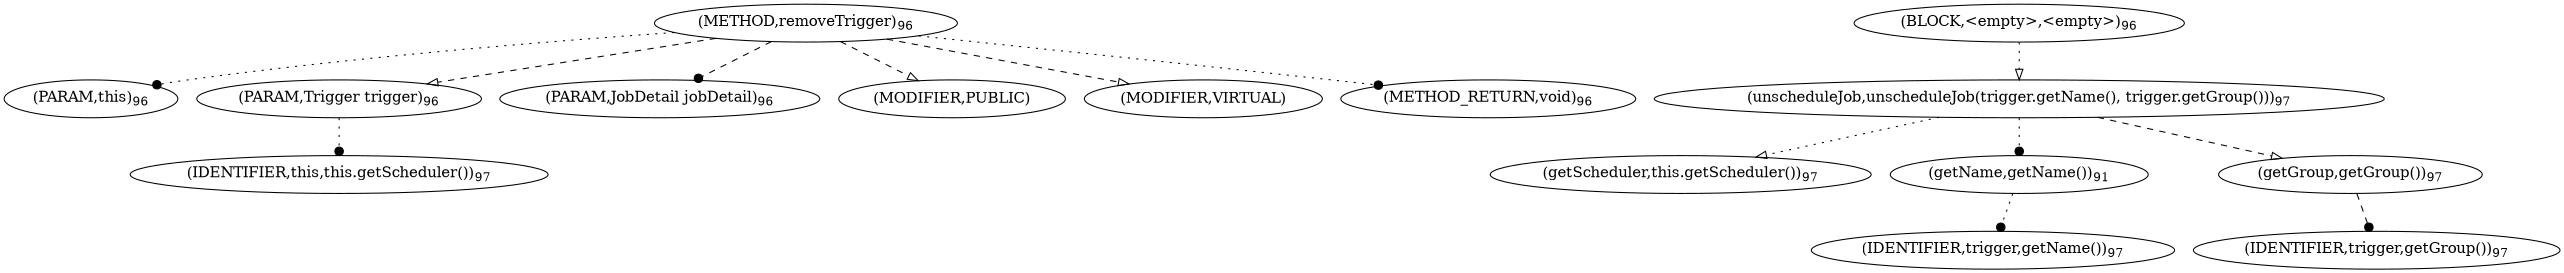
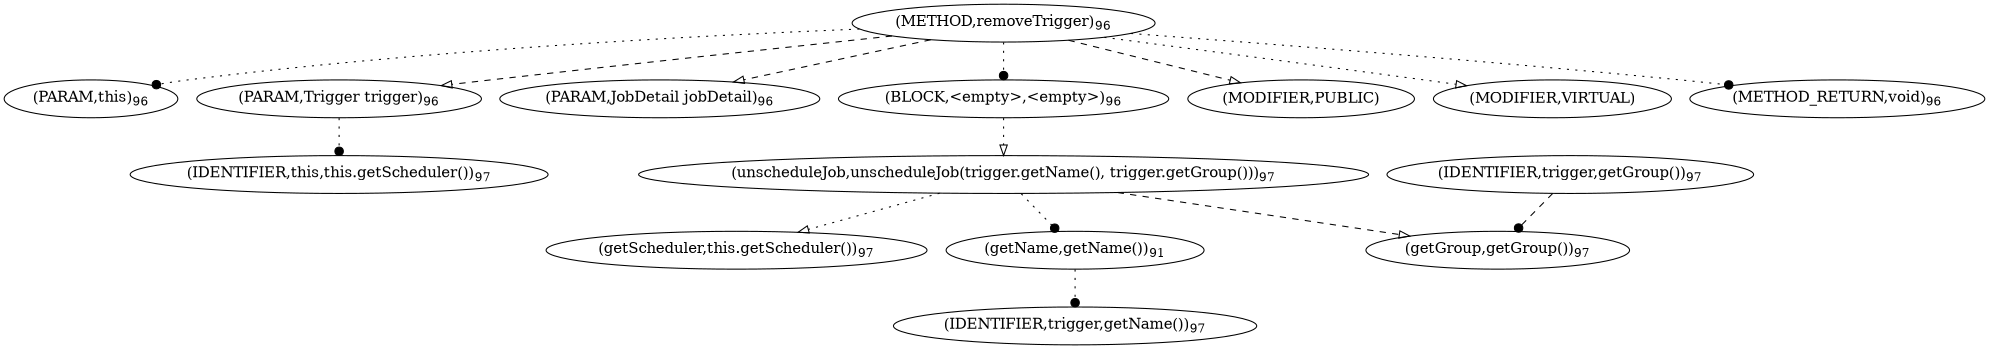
none -> (1004, 57)
(737, 59) -> (837, 60)
(1002, 61) -> (1280, 61)
(2362, 208) -> (1537, 209)
